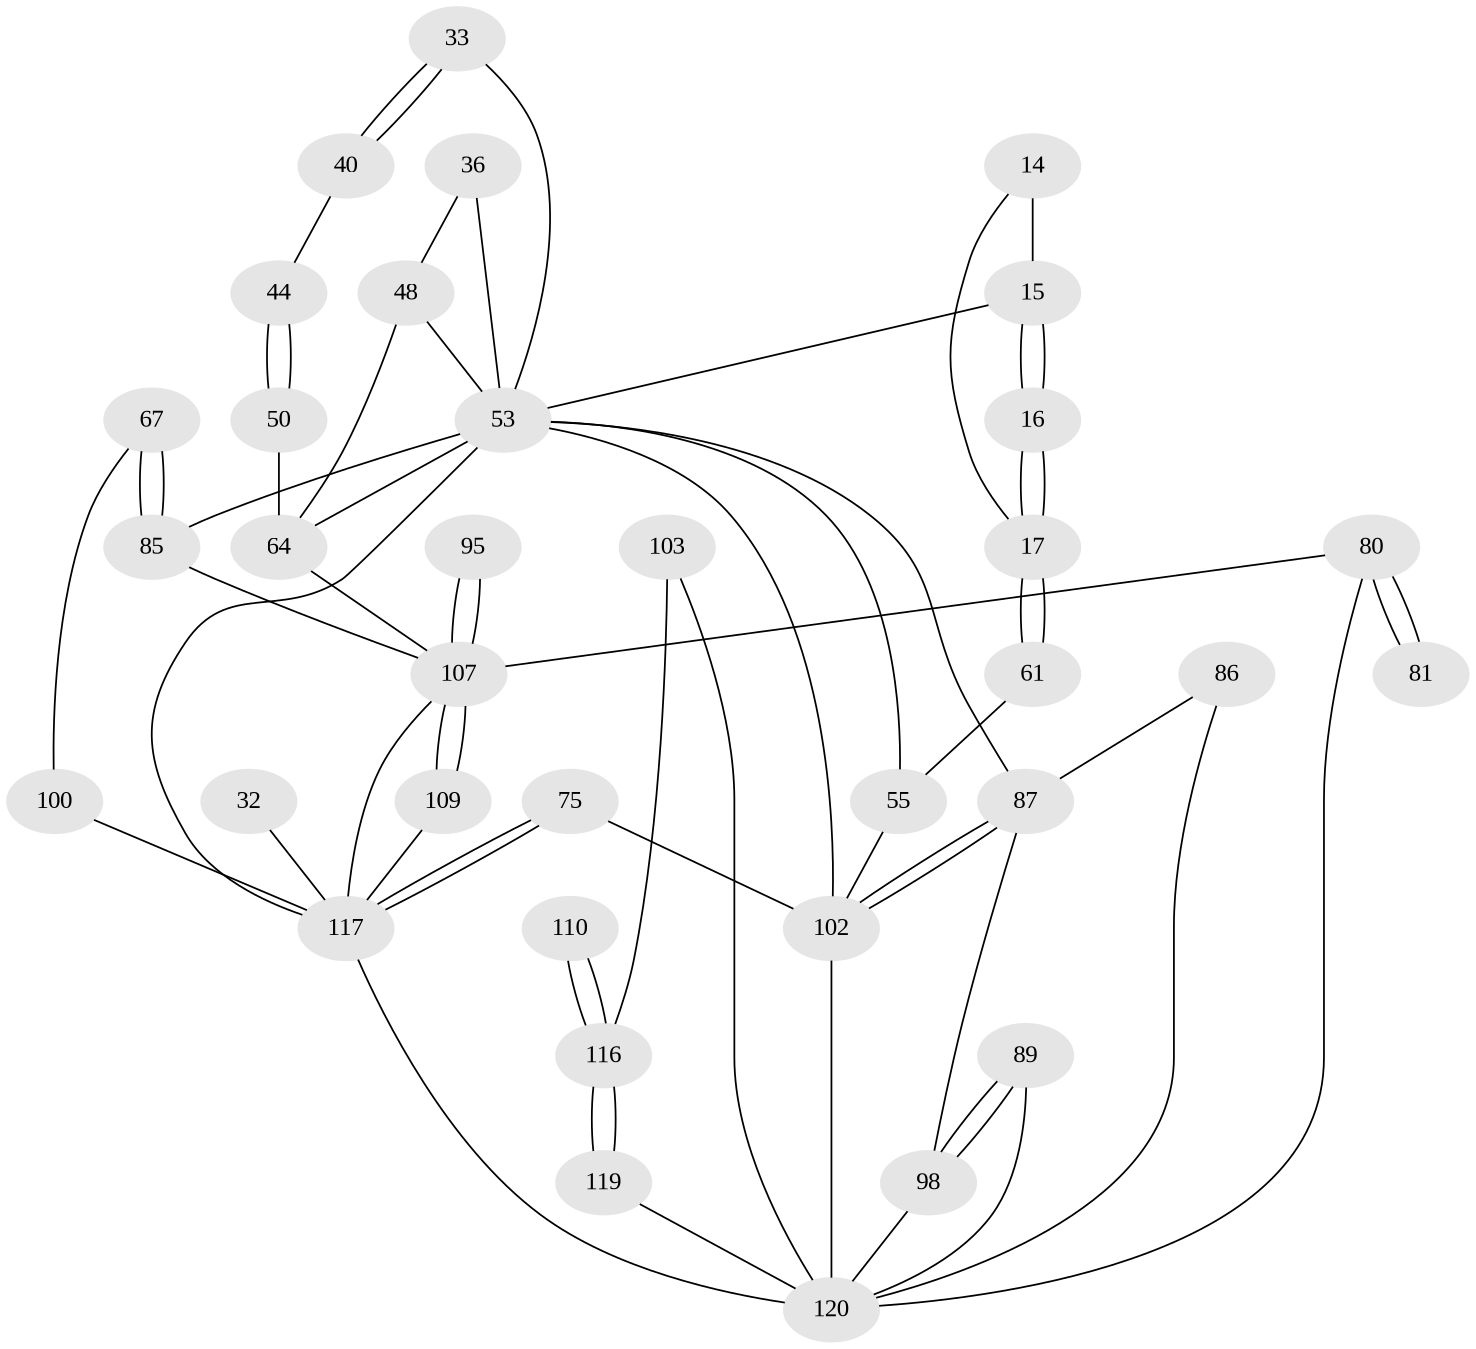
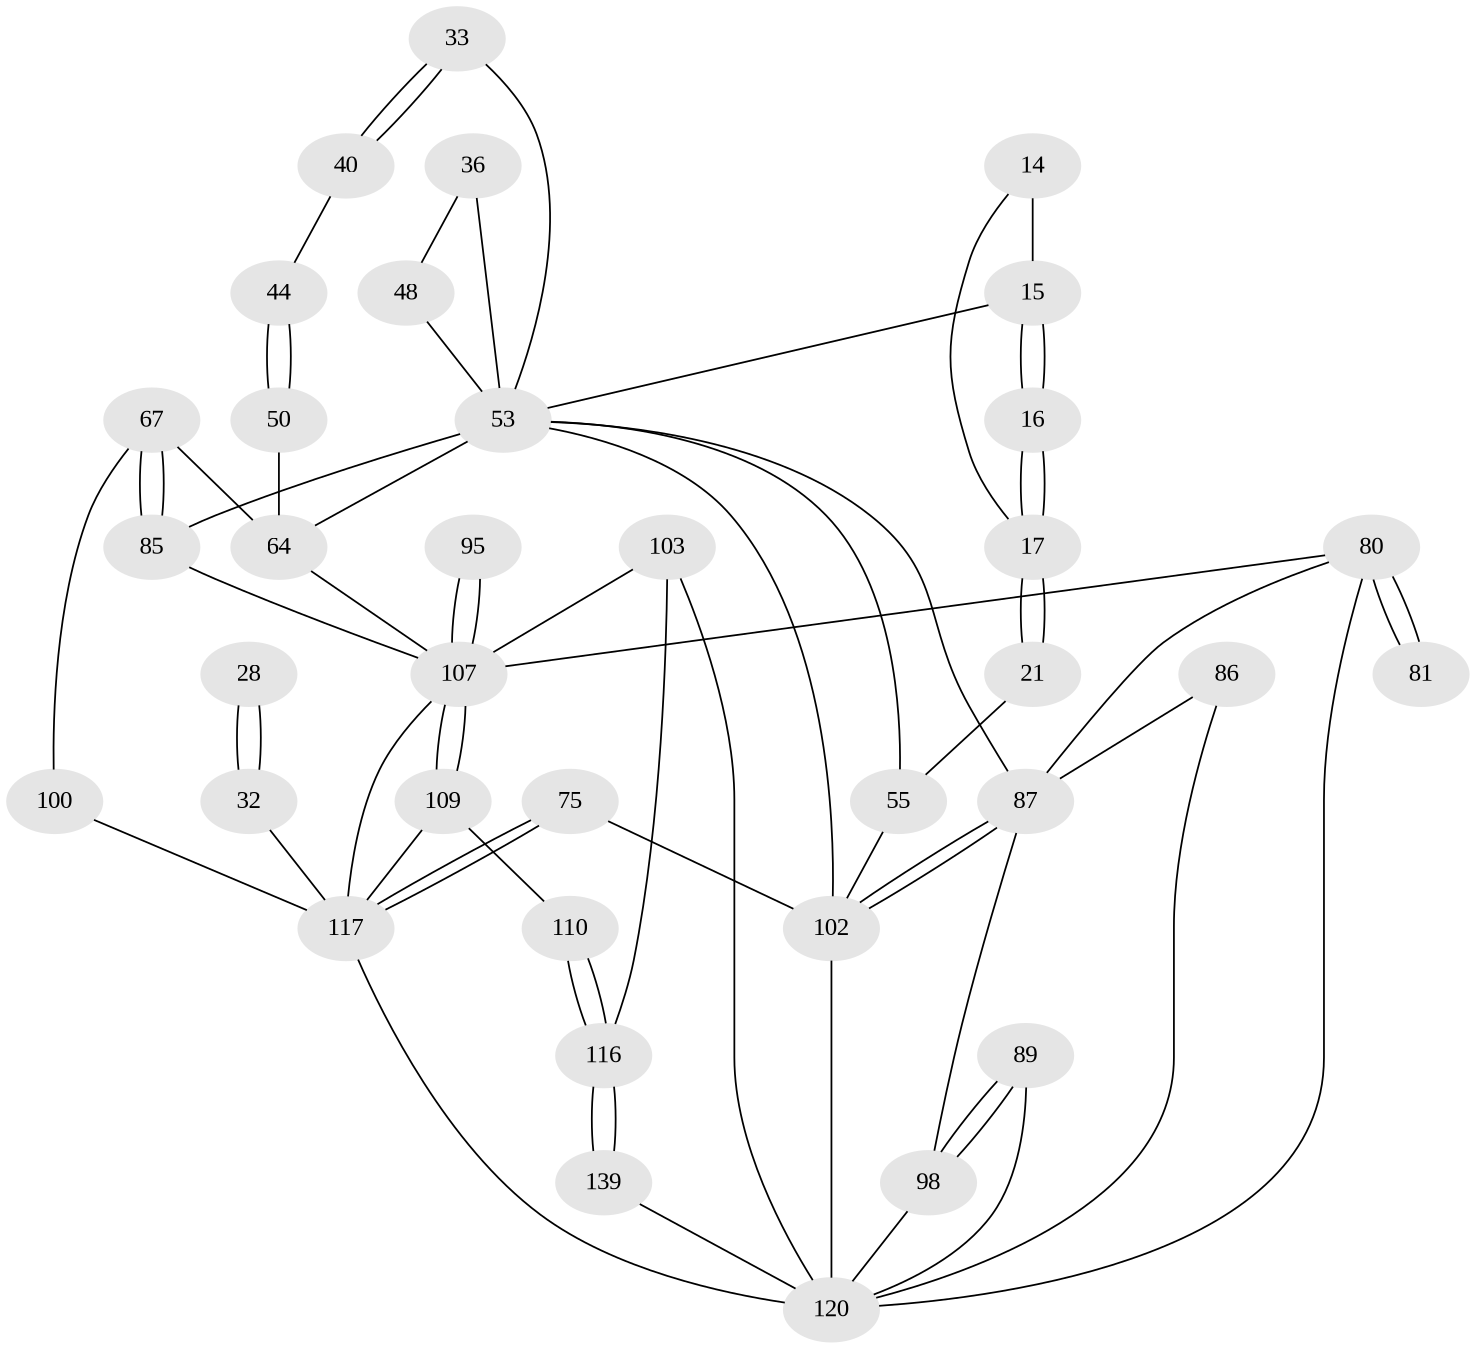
(356, 425) -> (215, 483)
none -> (563, 611)
(190, 638) -> none
none -> (1167, 640)
none -> (249, 674)
(1033, 674) -> (1033, 674)
none -> (506, 865)
(604, 1183) -> (604, 1183)
